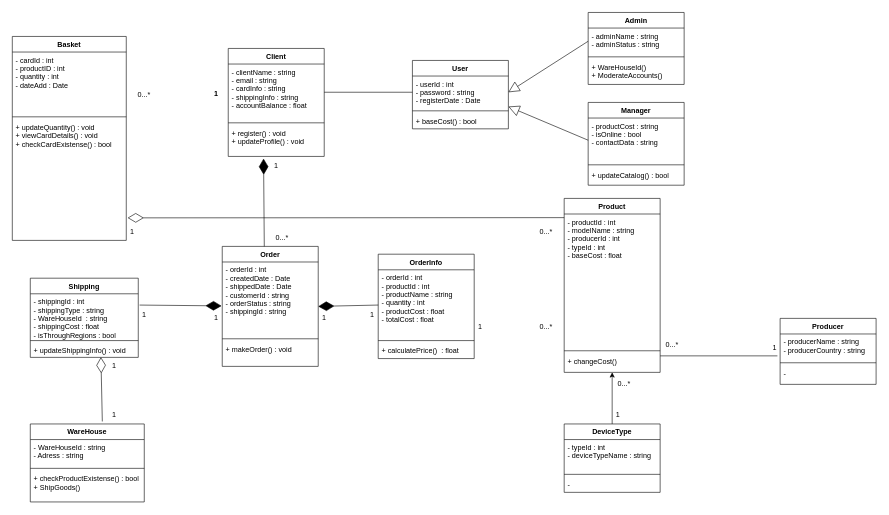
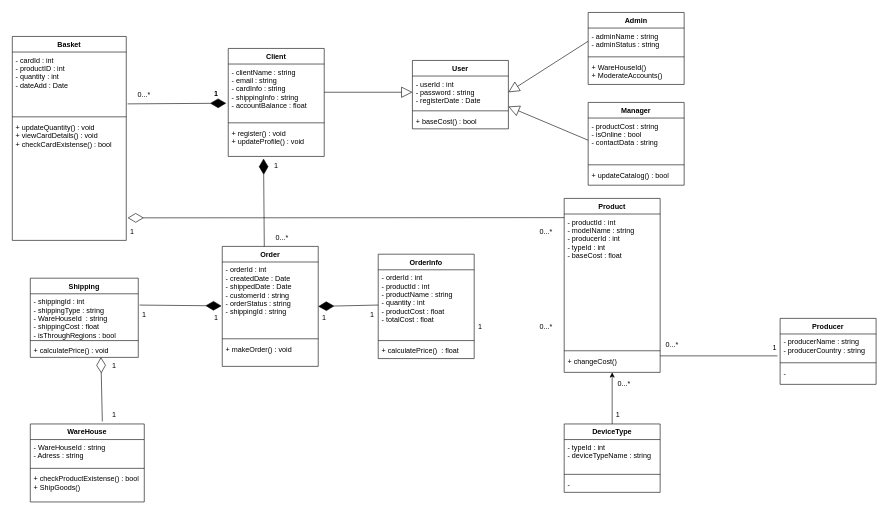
(404, 92) -> (400, 92)
none -> (184, 103)
(86, 351) -> (77, 351)
